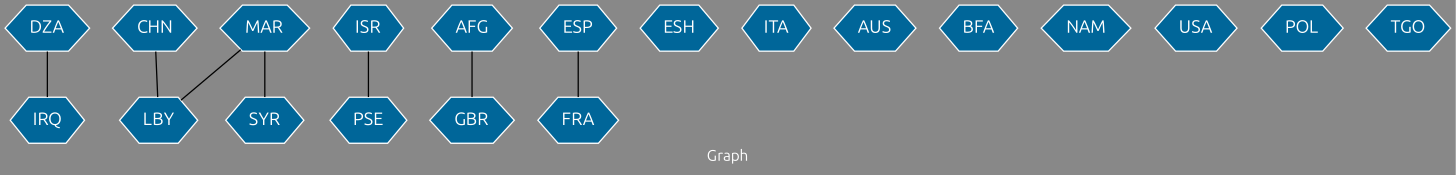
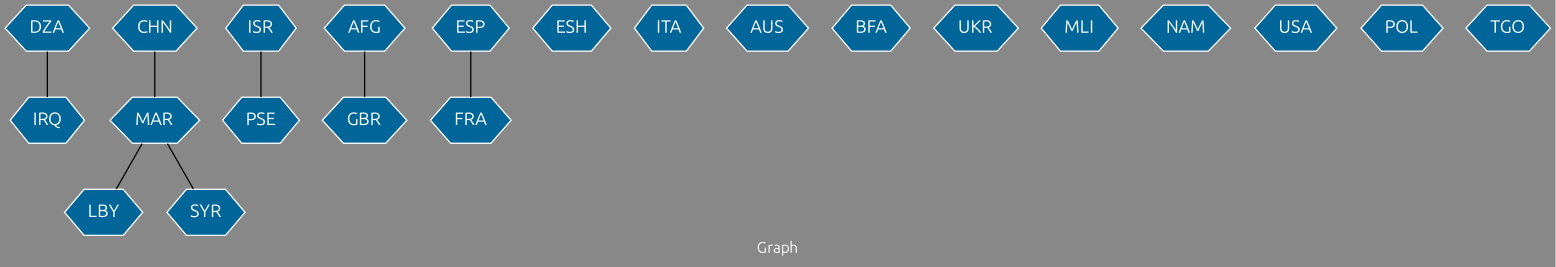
none -> (976, 28)
none -> (1080, 28)
(157, 74) -> (155, 74)
